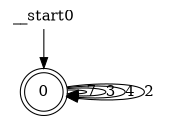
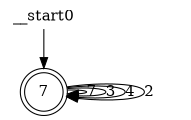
(44, 92) -> (44, 92)
